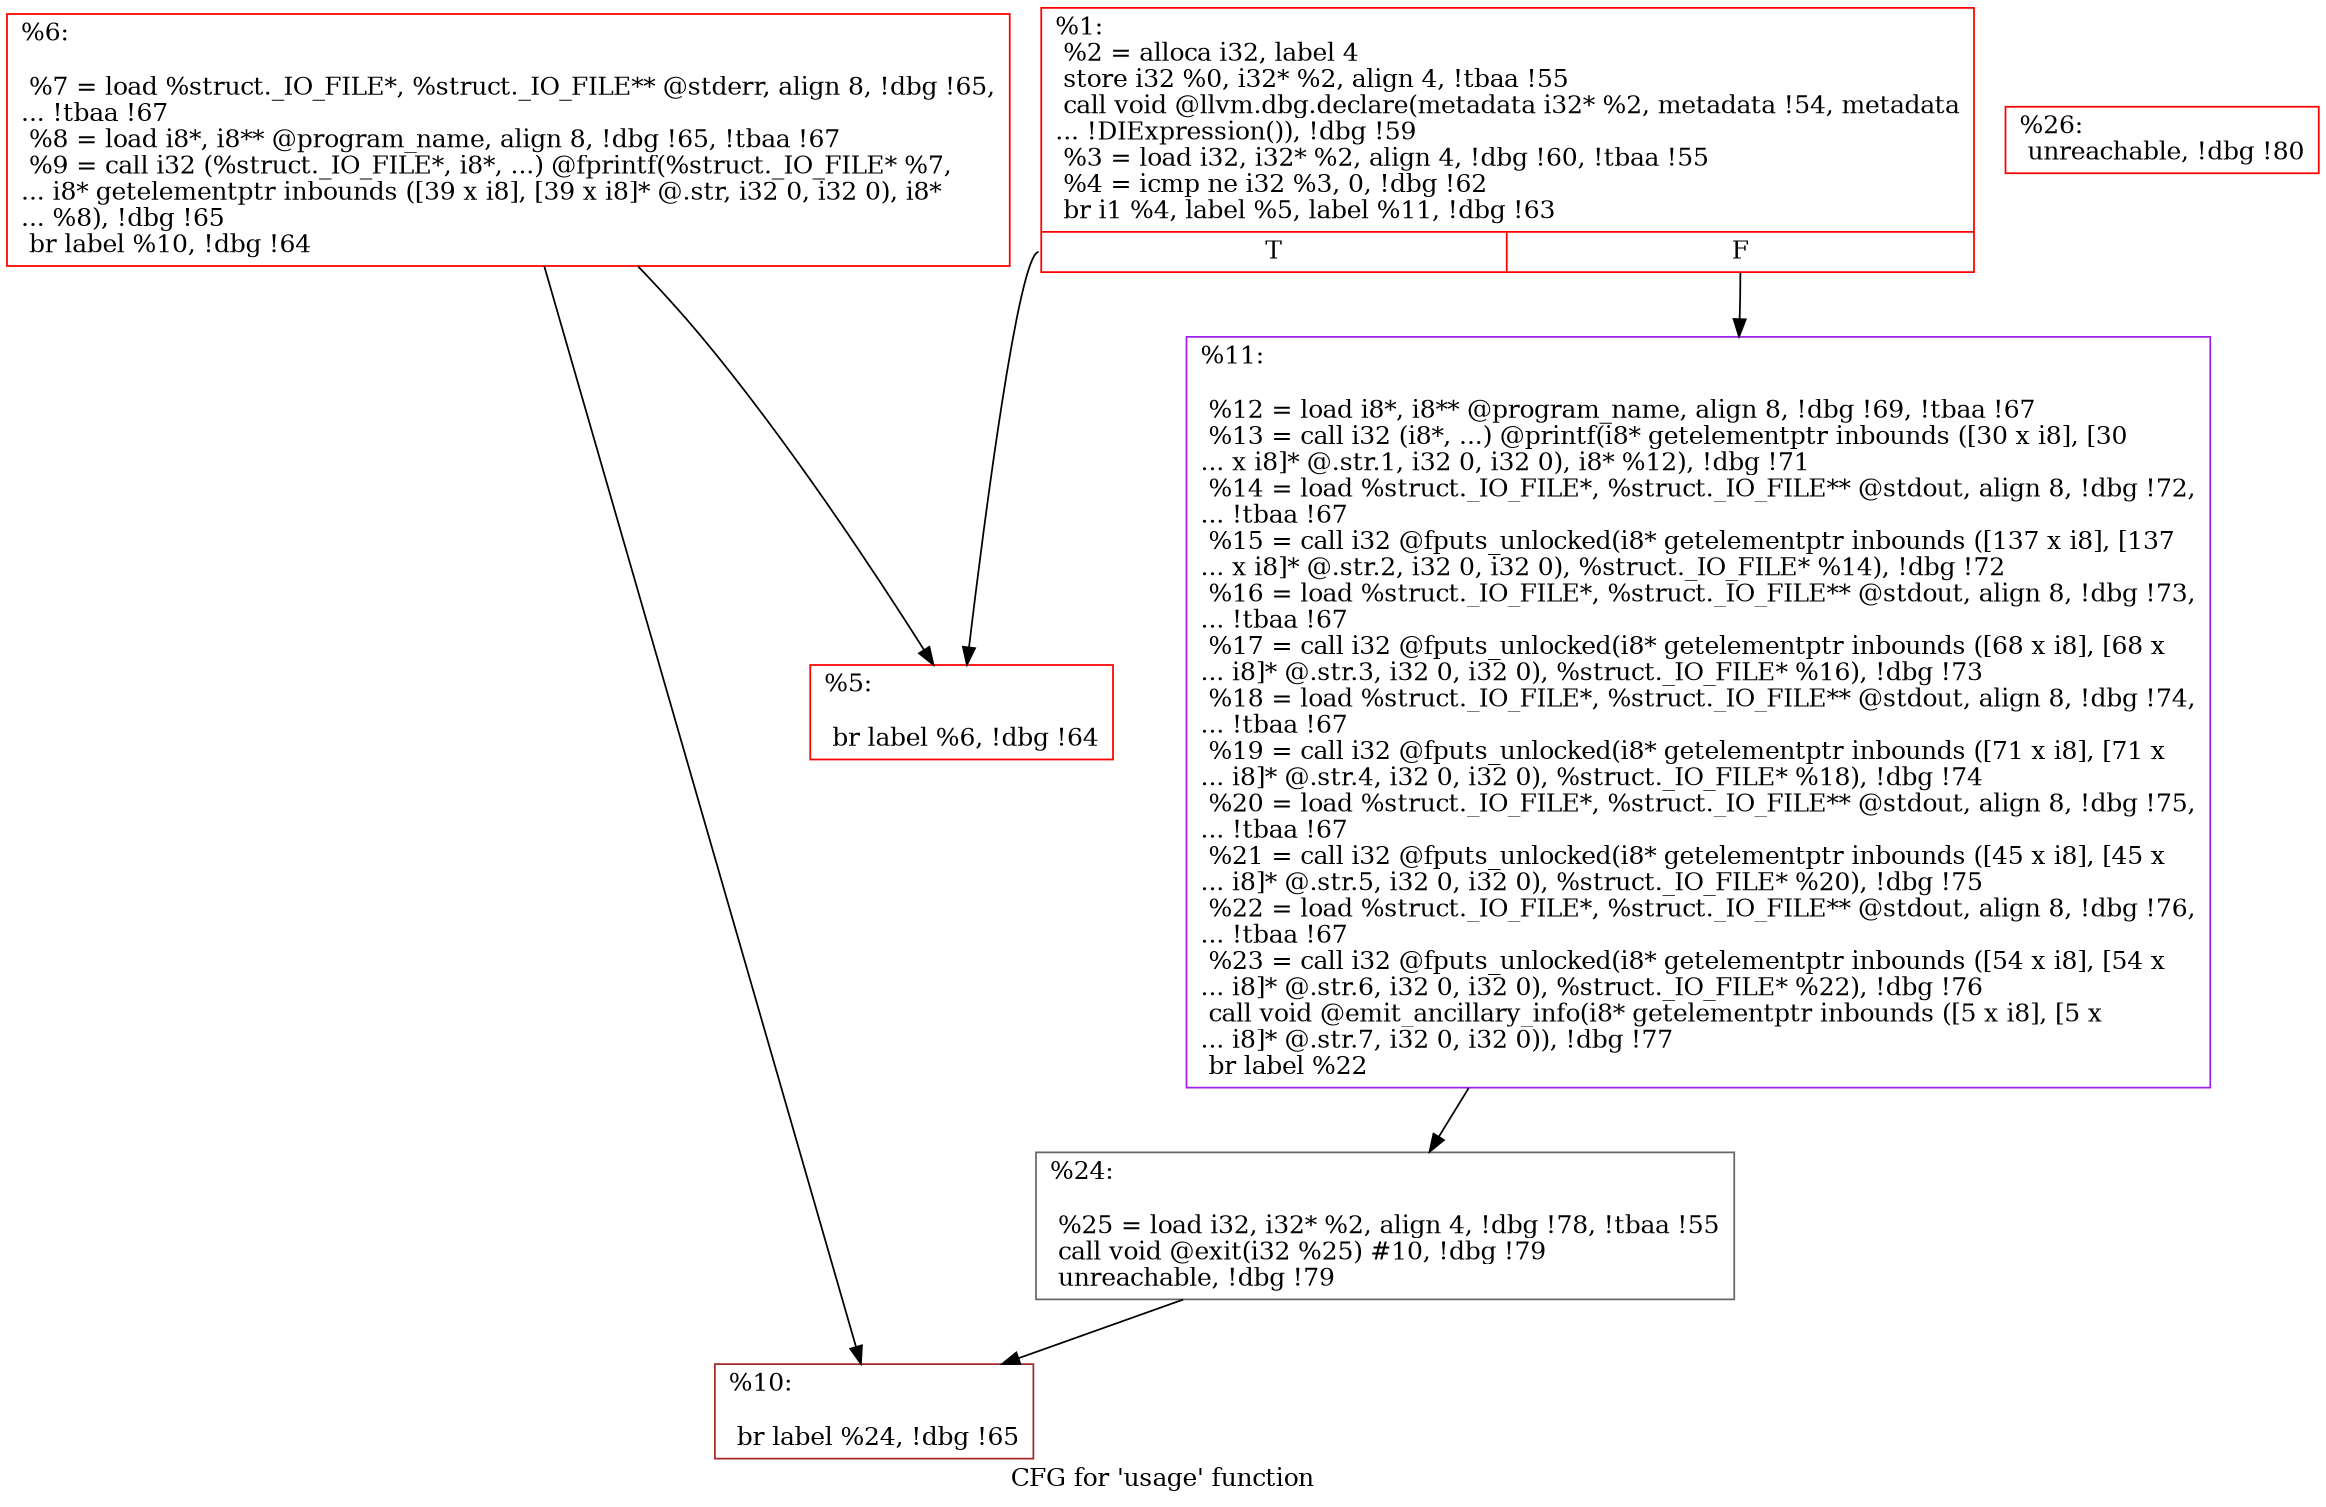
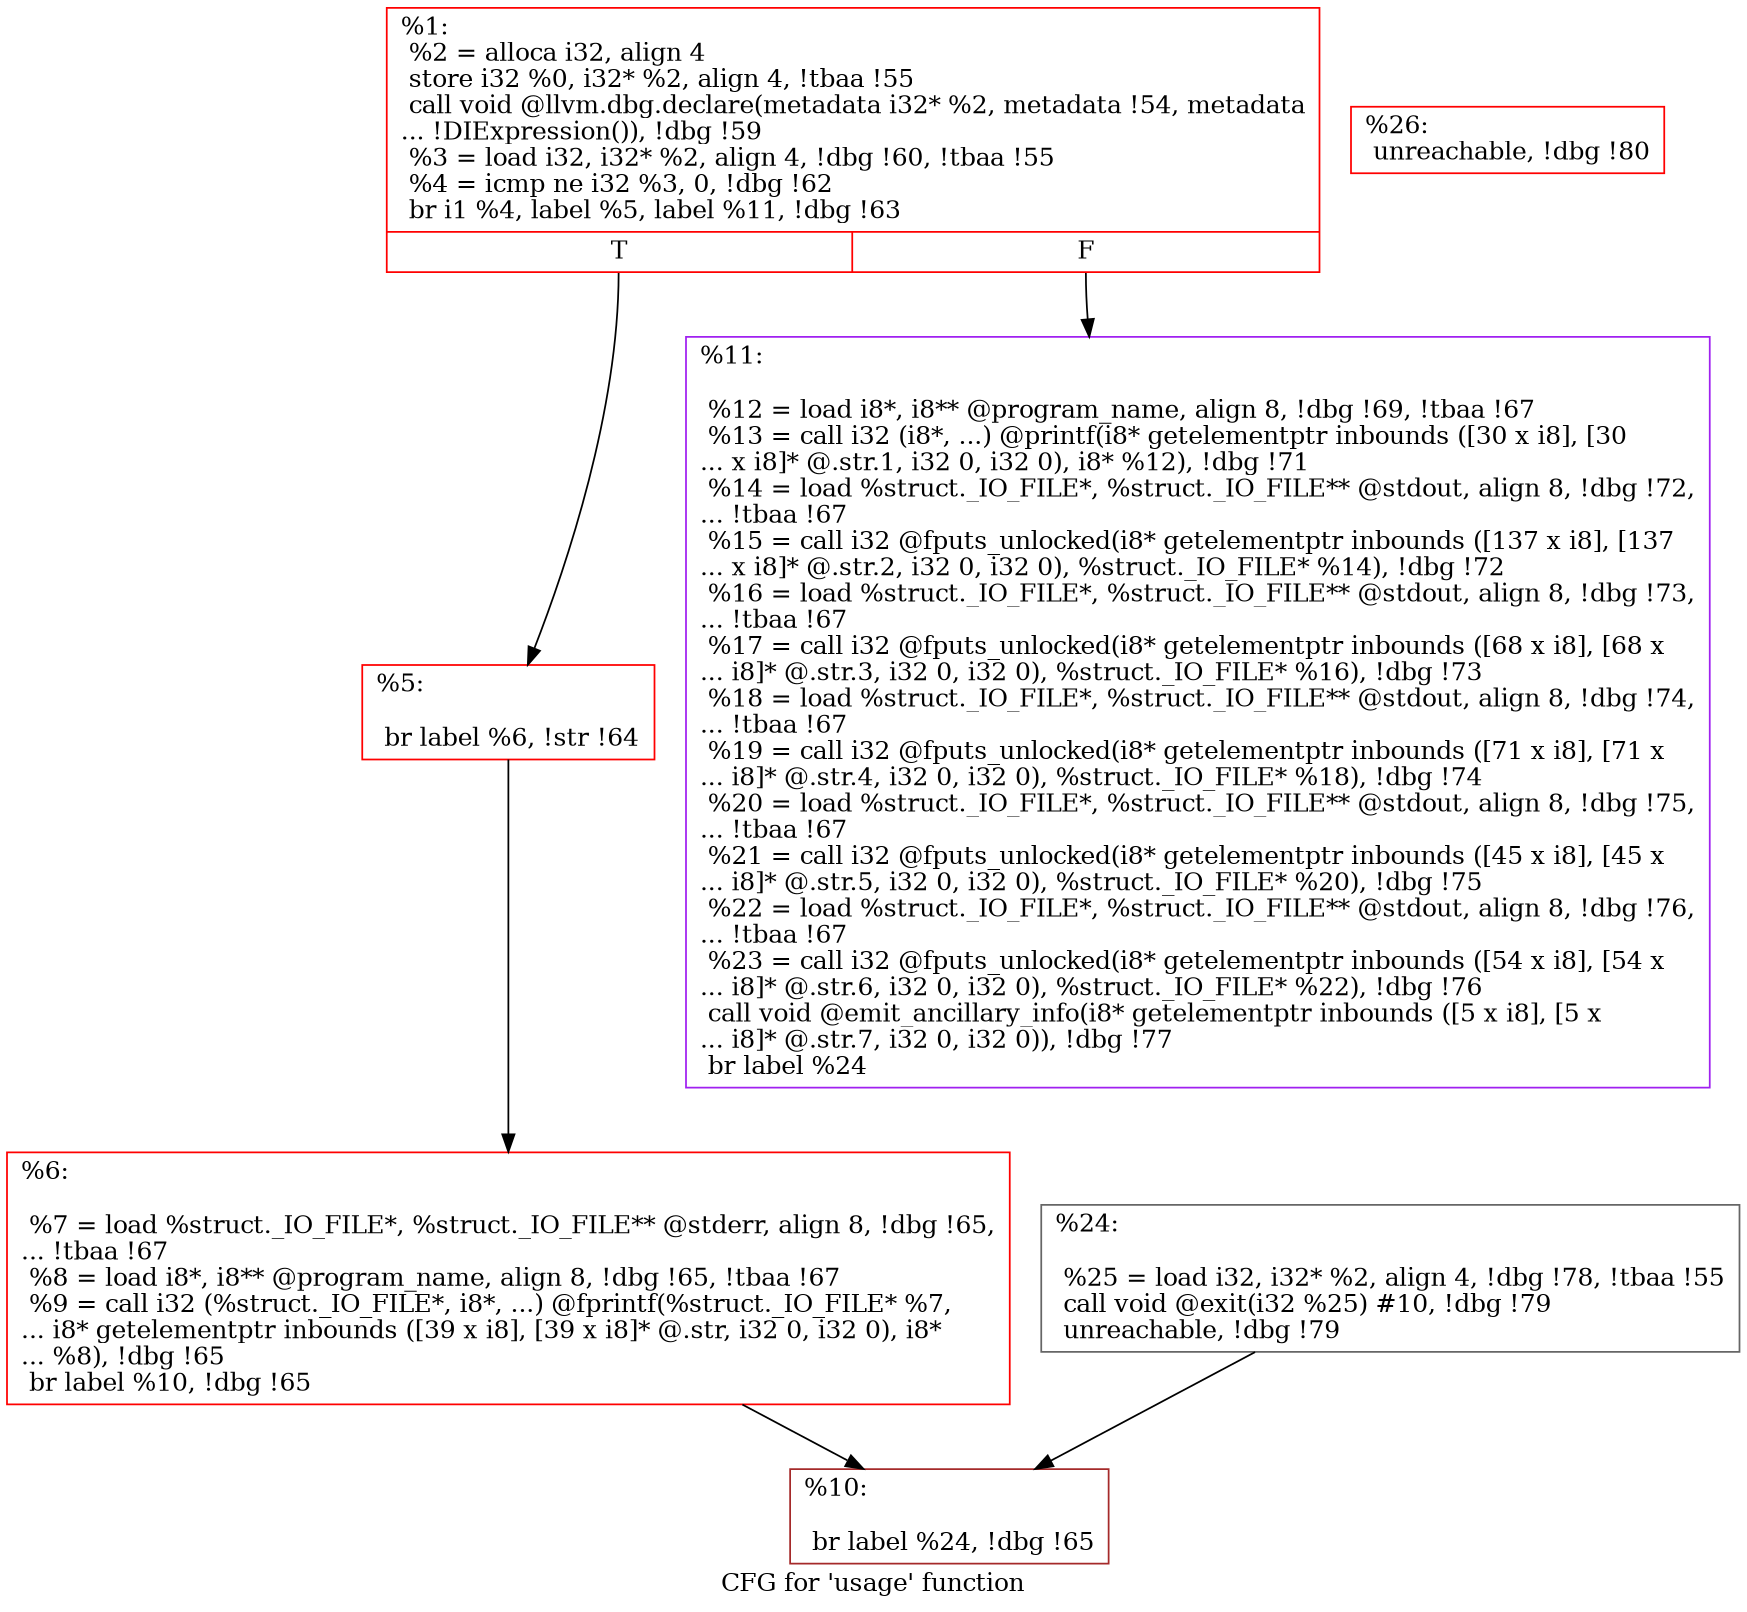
(1208, 53) -> (554, 53)
(166, 245) -> (166, 1383)
(790, 451) -> (508, 947)
(962, 738) -> (508, 738)
(1284, 1067) -> (784, 1067)
(1454, 1112) -> none
